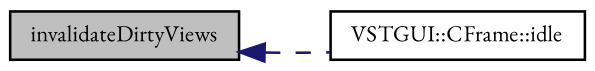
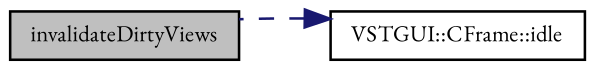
(298, 53) -> (272, 19)
